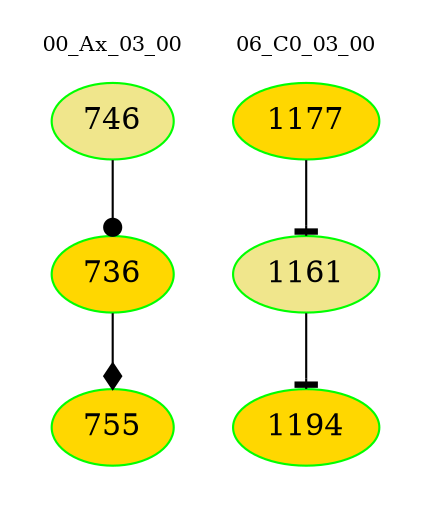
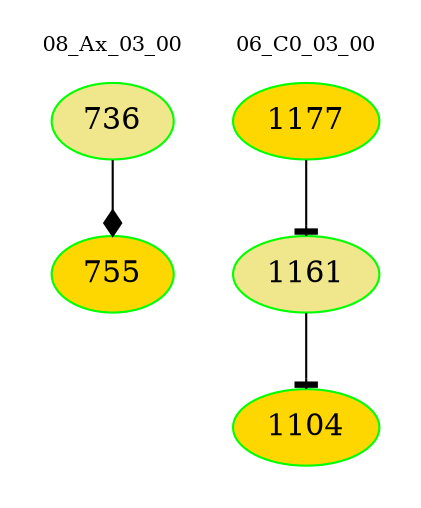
(113, 46) -> (113, 46)
(113, 121) -> none
(113, 274) -> (113, 121)
(306, 427) -> (306, 427)
